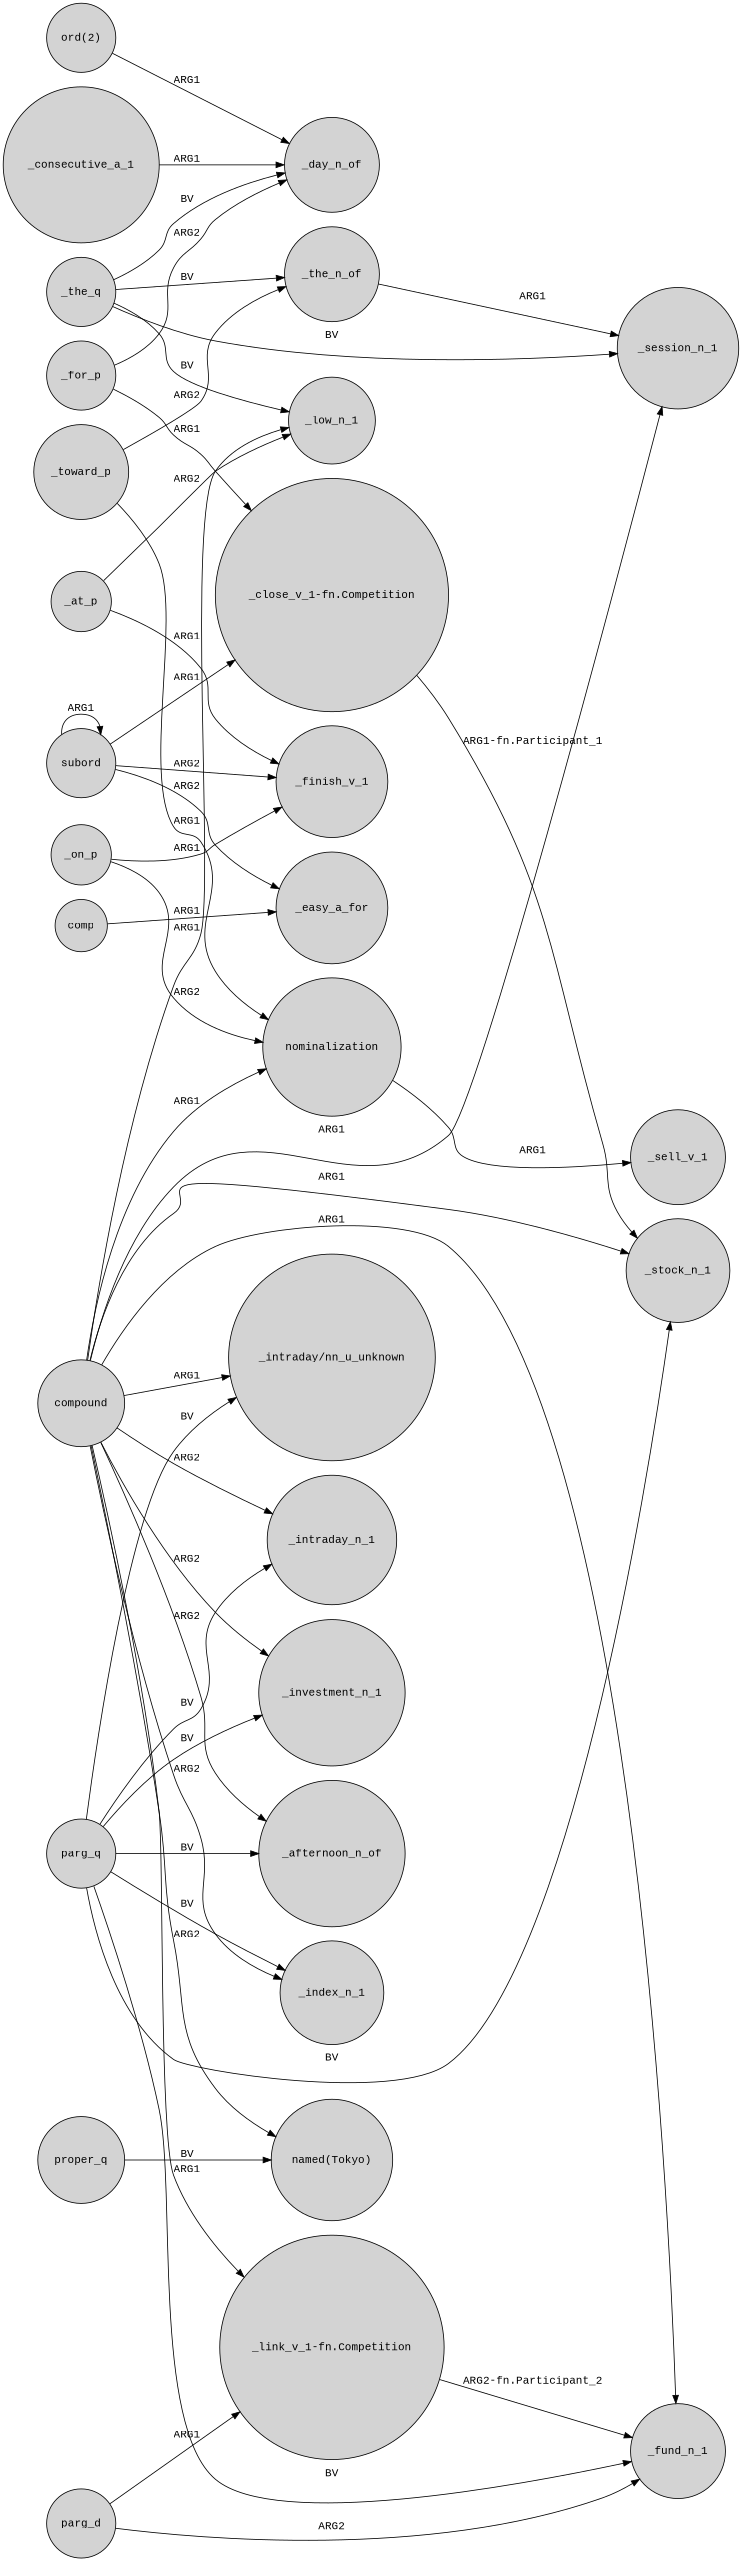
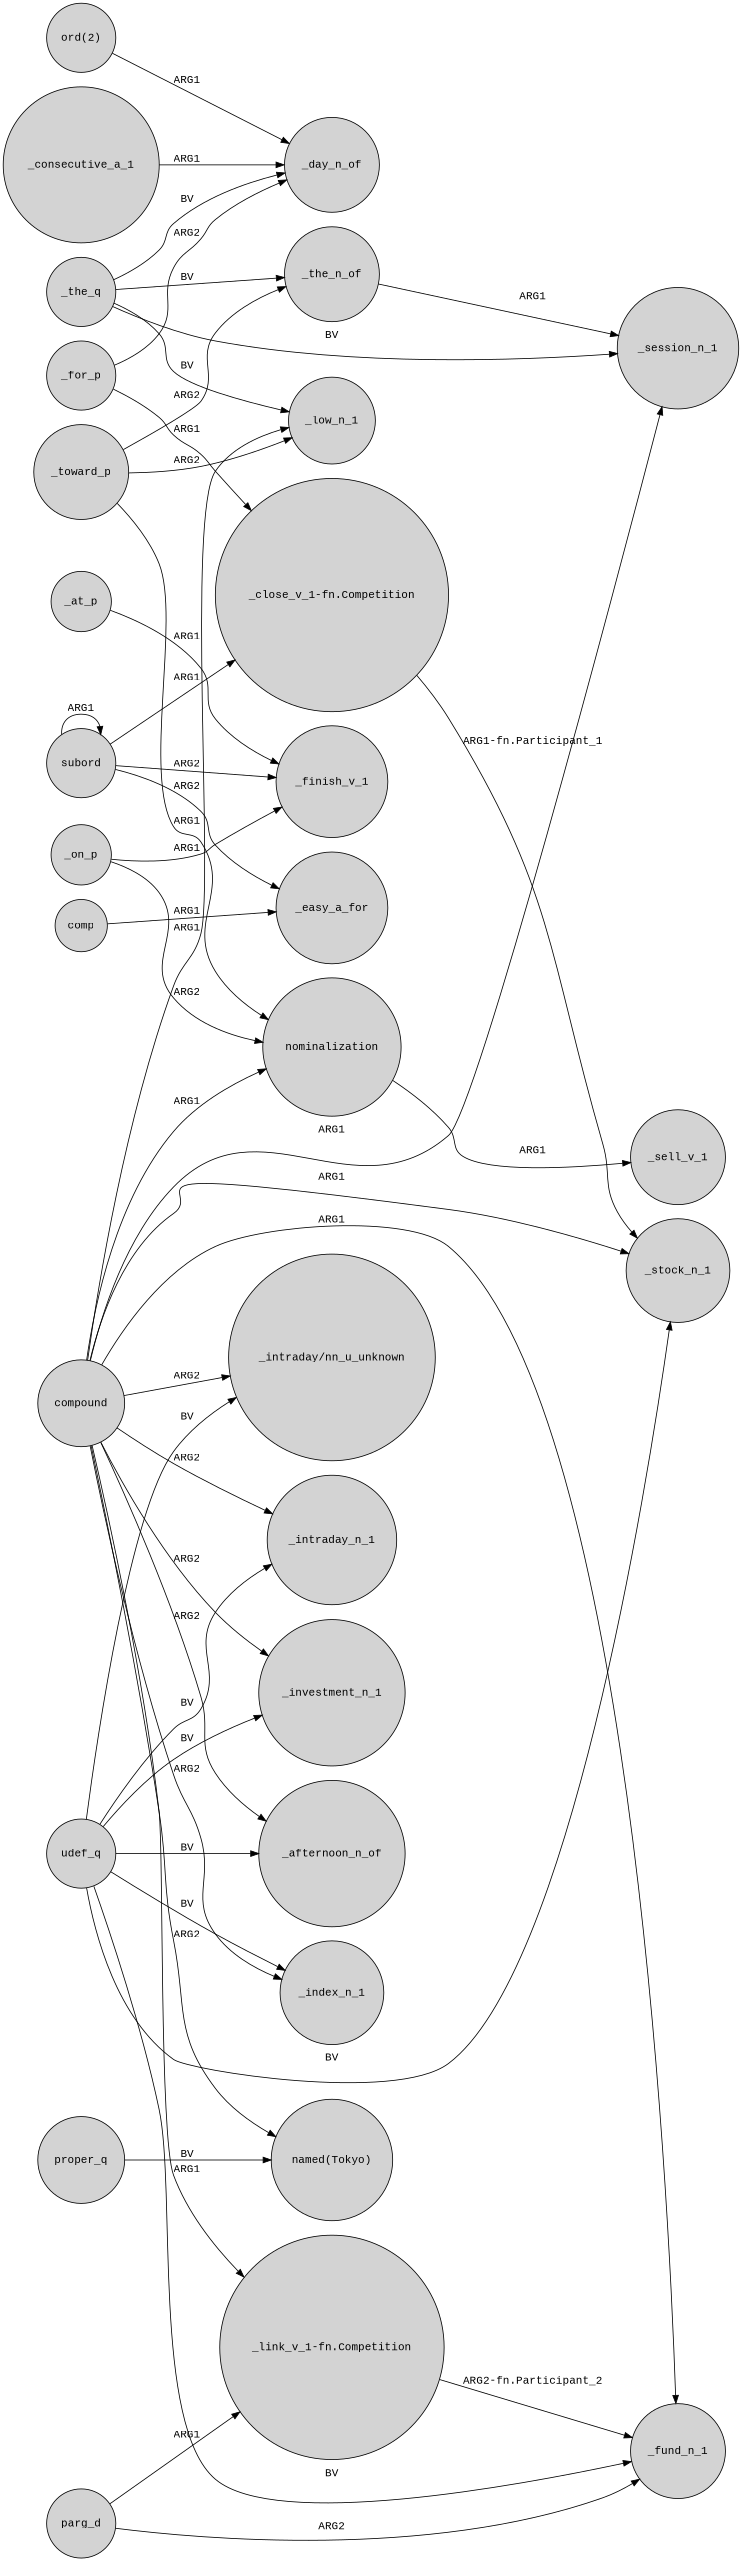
(187, 499) -> (204, 466)
(187, 1376) -> (187, 1376)
(81, 1854) -> (81, 1854)
